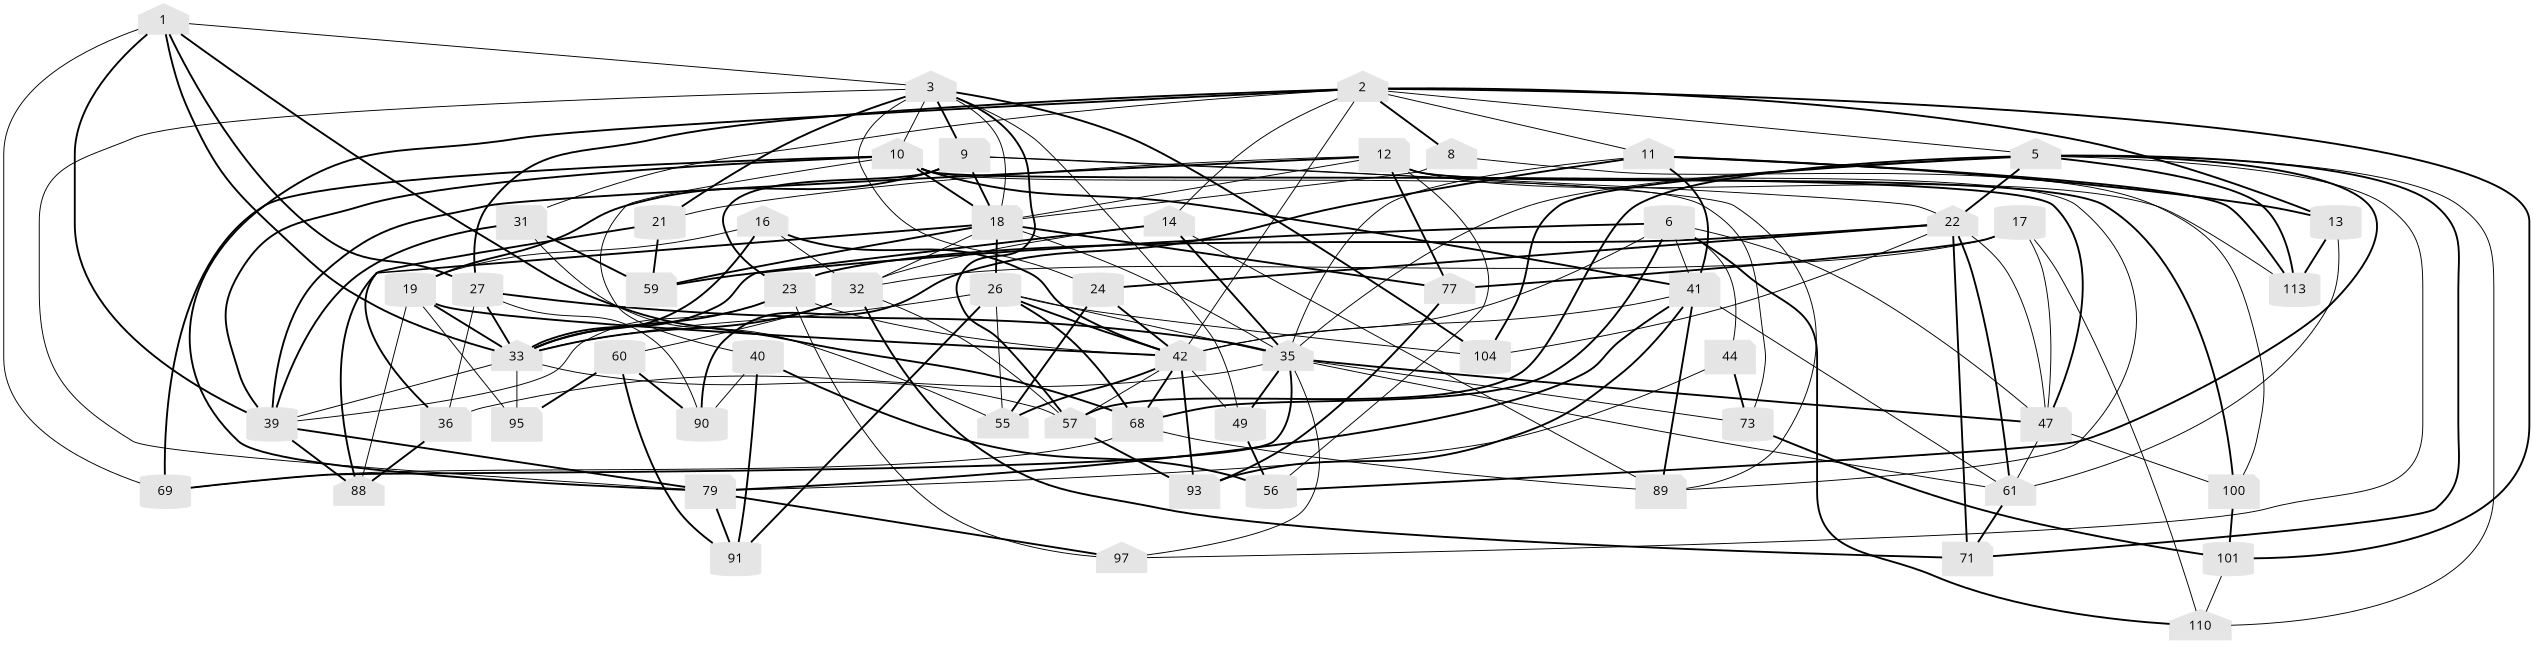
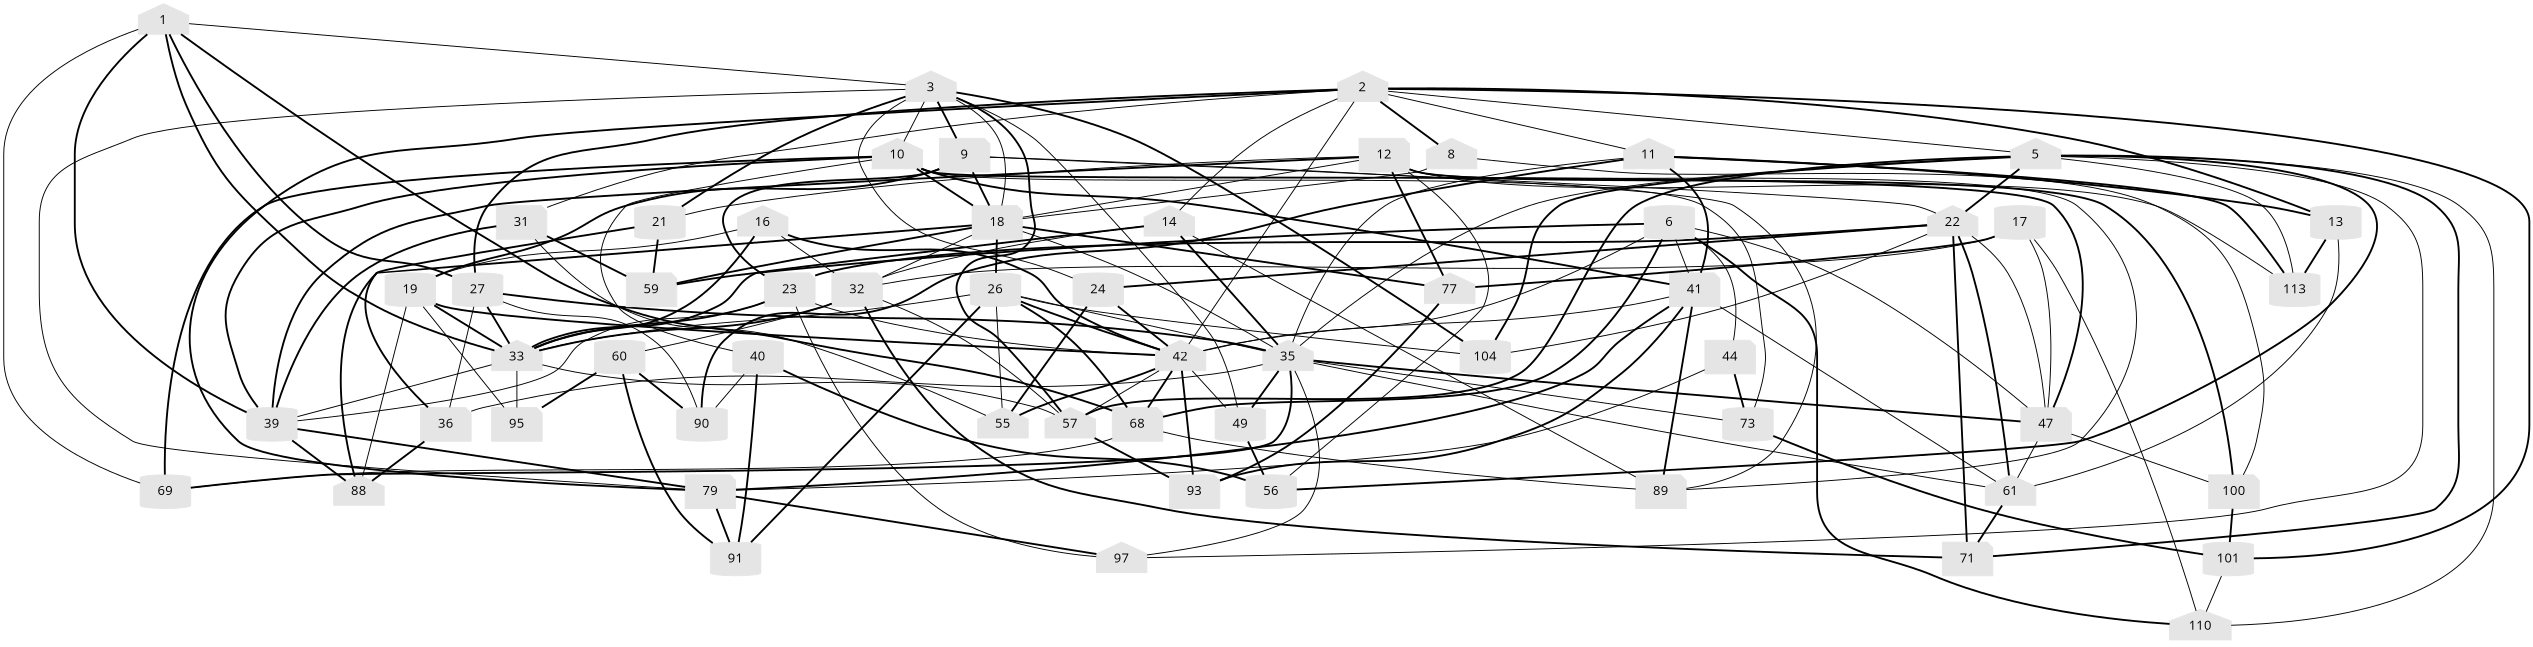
(2201, 181) -> (2201, 181)
